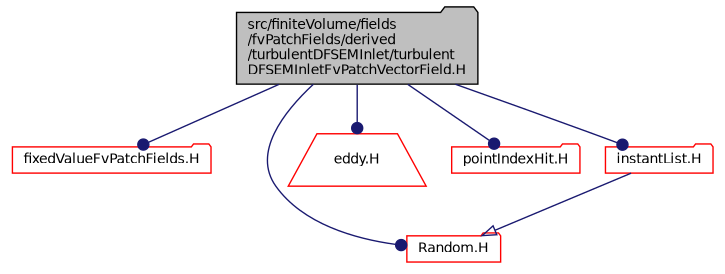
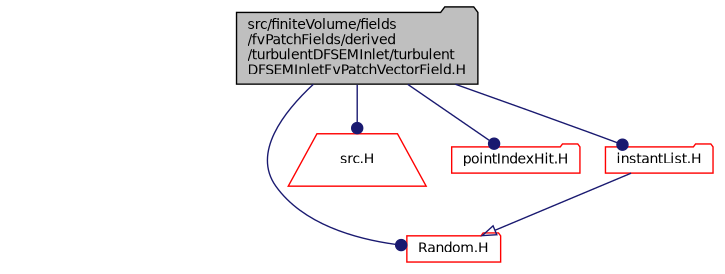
(112, 160) -> none
(357, 160) -> (357, 160)
